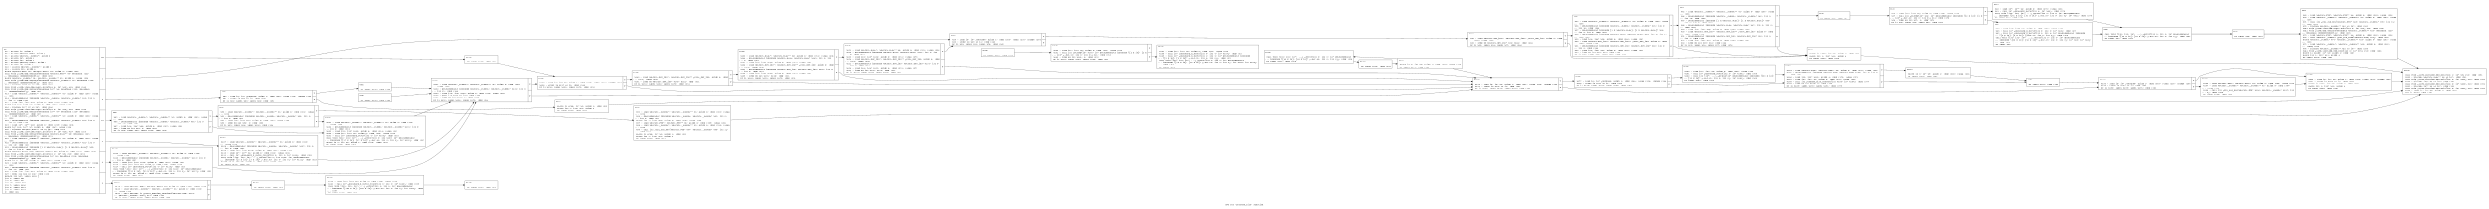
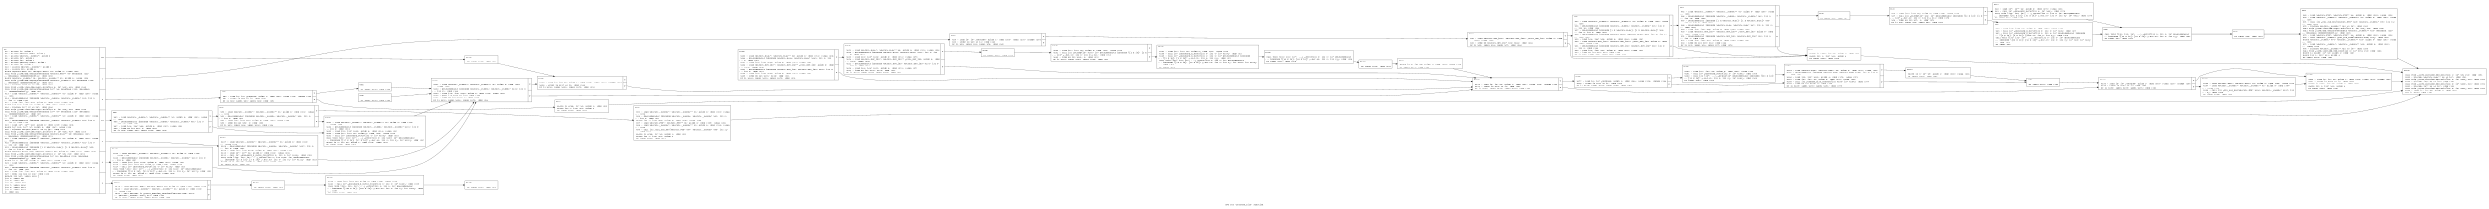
(948, 49) -> (962, 52)
(1376, 58) -> (1261, 57)
(682, 78) -> none
